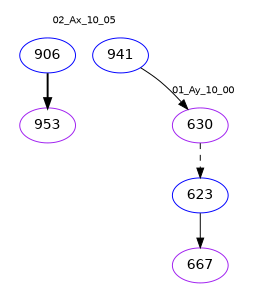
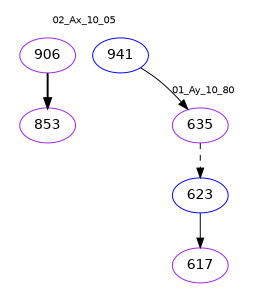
(48, 55) -> (48, 55)
(203, 91) -> (203, 91)
(48, 125) -> (48, 125)
(200, 125) -> (200, 125)
(200, 265) -> (200, 265)
